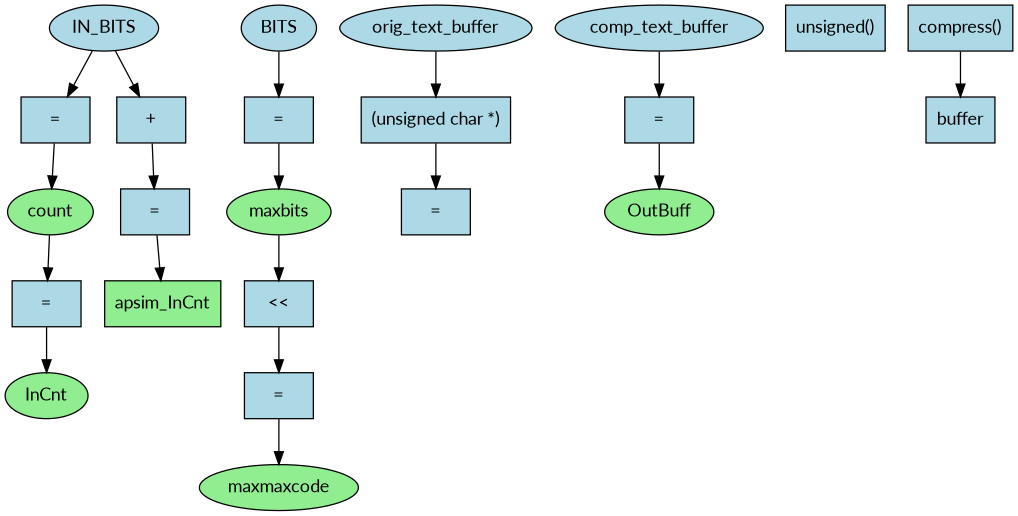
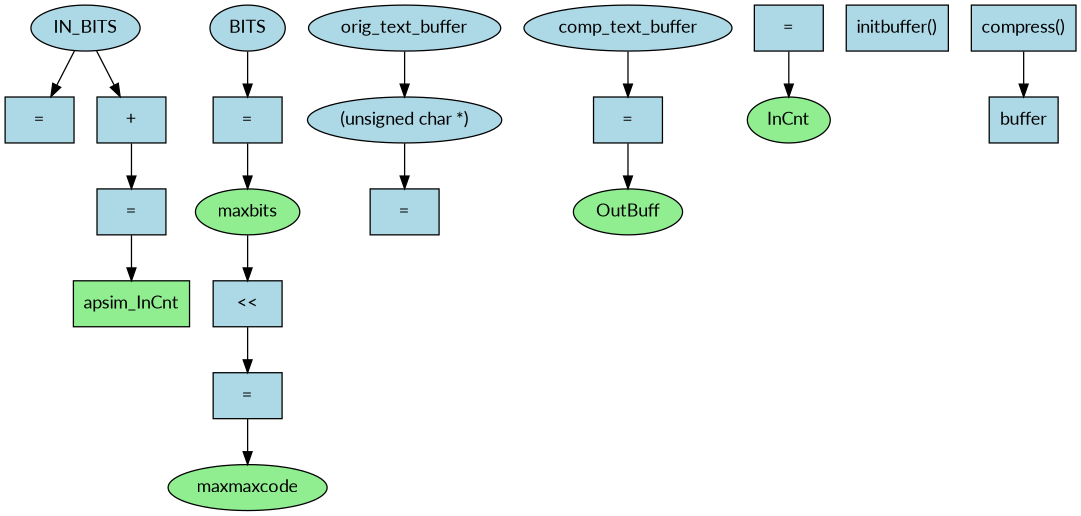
(835, 28) -> (897, 28)
(436, 120) -> (405, 120)
(50, 212) -> none
